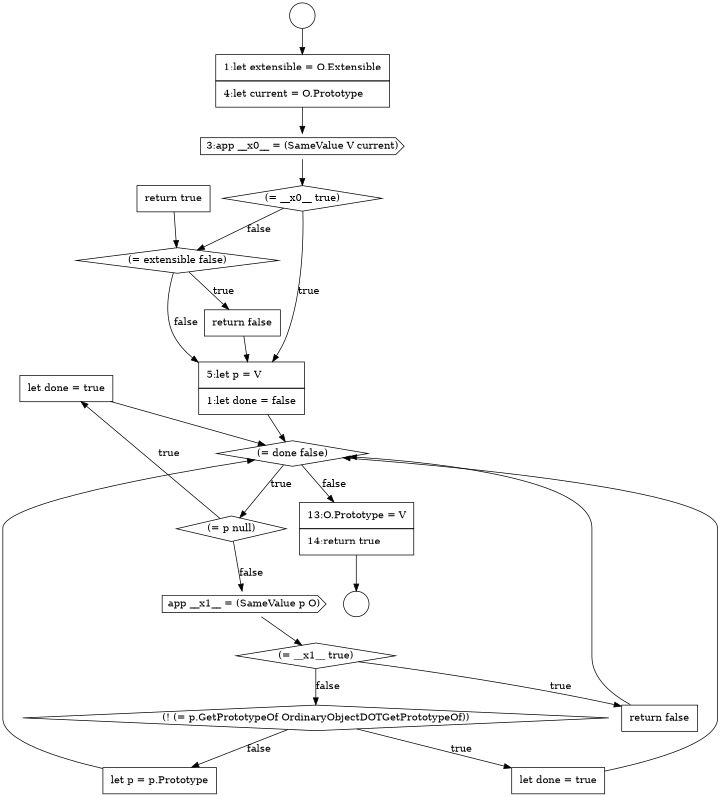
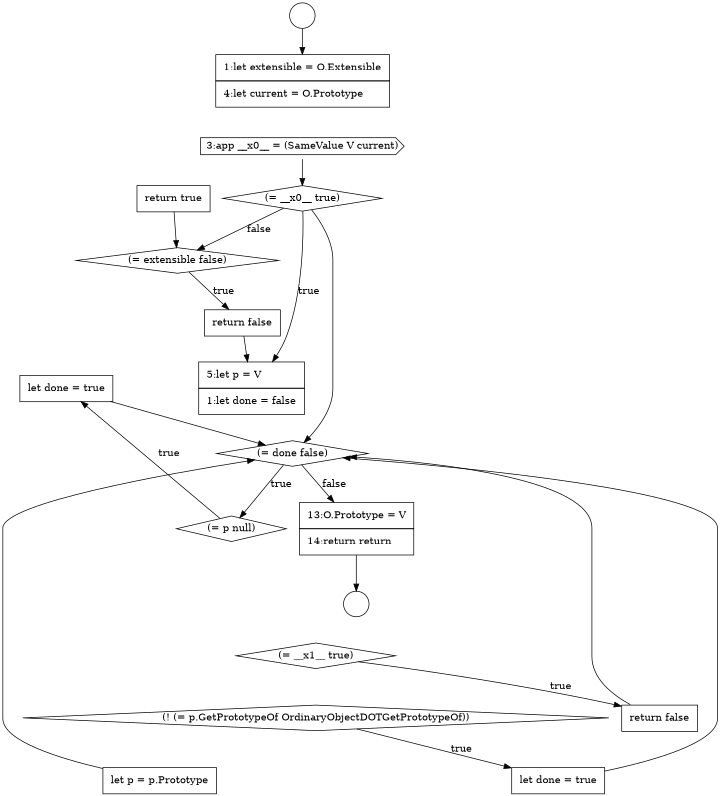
(302, 117) -> none
(169, 319) -> none
(275, 425) -> (333, 324)
(344, 542) -> (350, 542)
(244, 604) -> none
(316, 683) -> none
(243, 747) -> none
